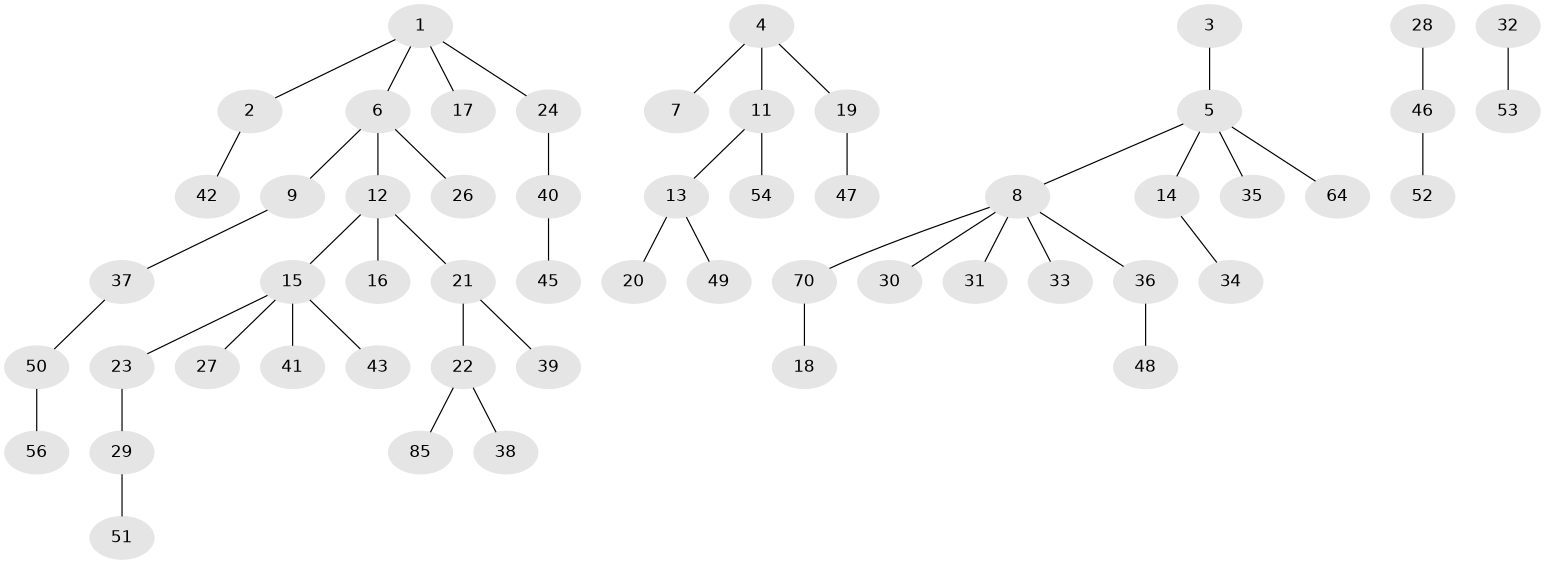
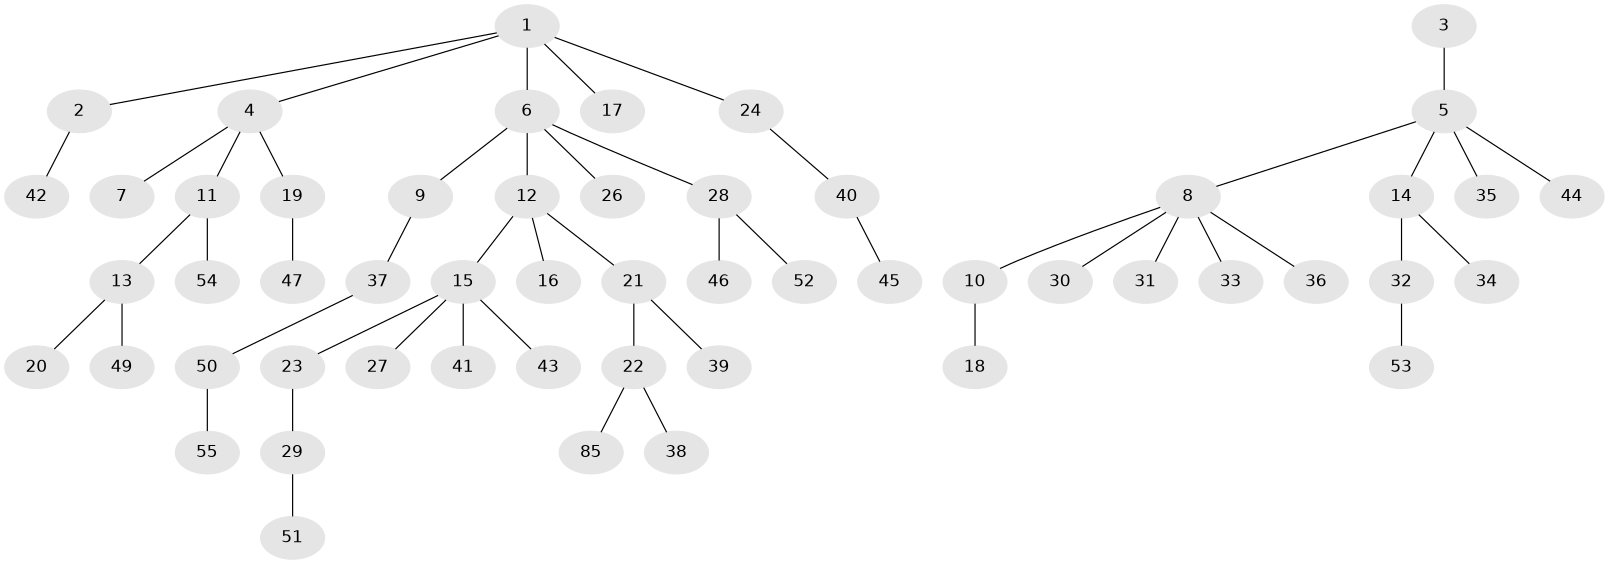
none -> (389, 69)
(1423, 154) -> (762, 239)
none -> (622, 155)
(1338, 197) -> (1572, 197)
none -> (1402, 239)
(804, 282) -> (975, 282)
(1146, 367) -> none
(37, 453) -> (207, 453)
